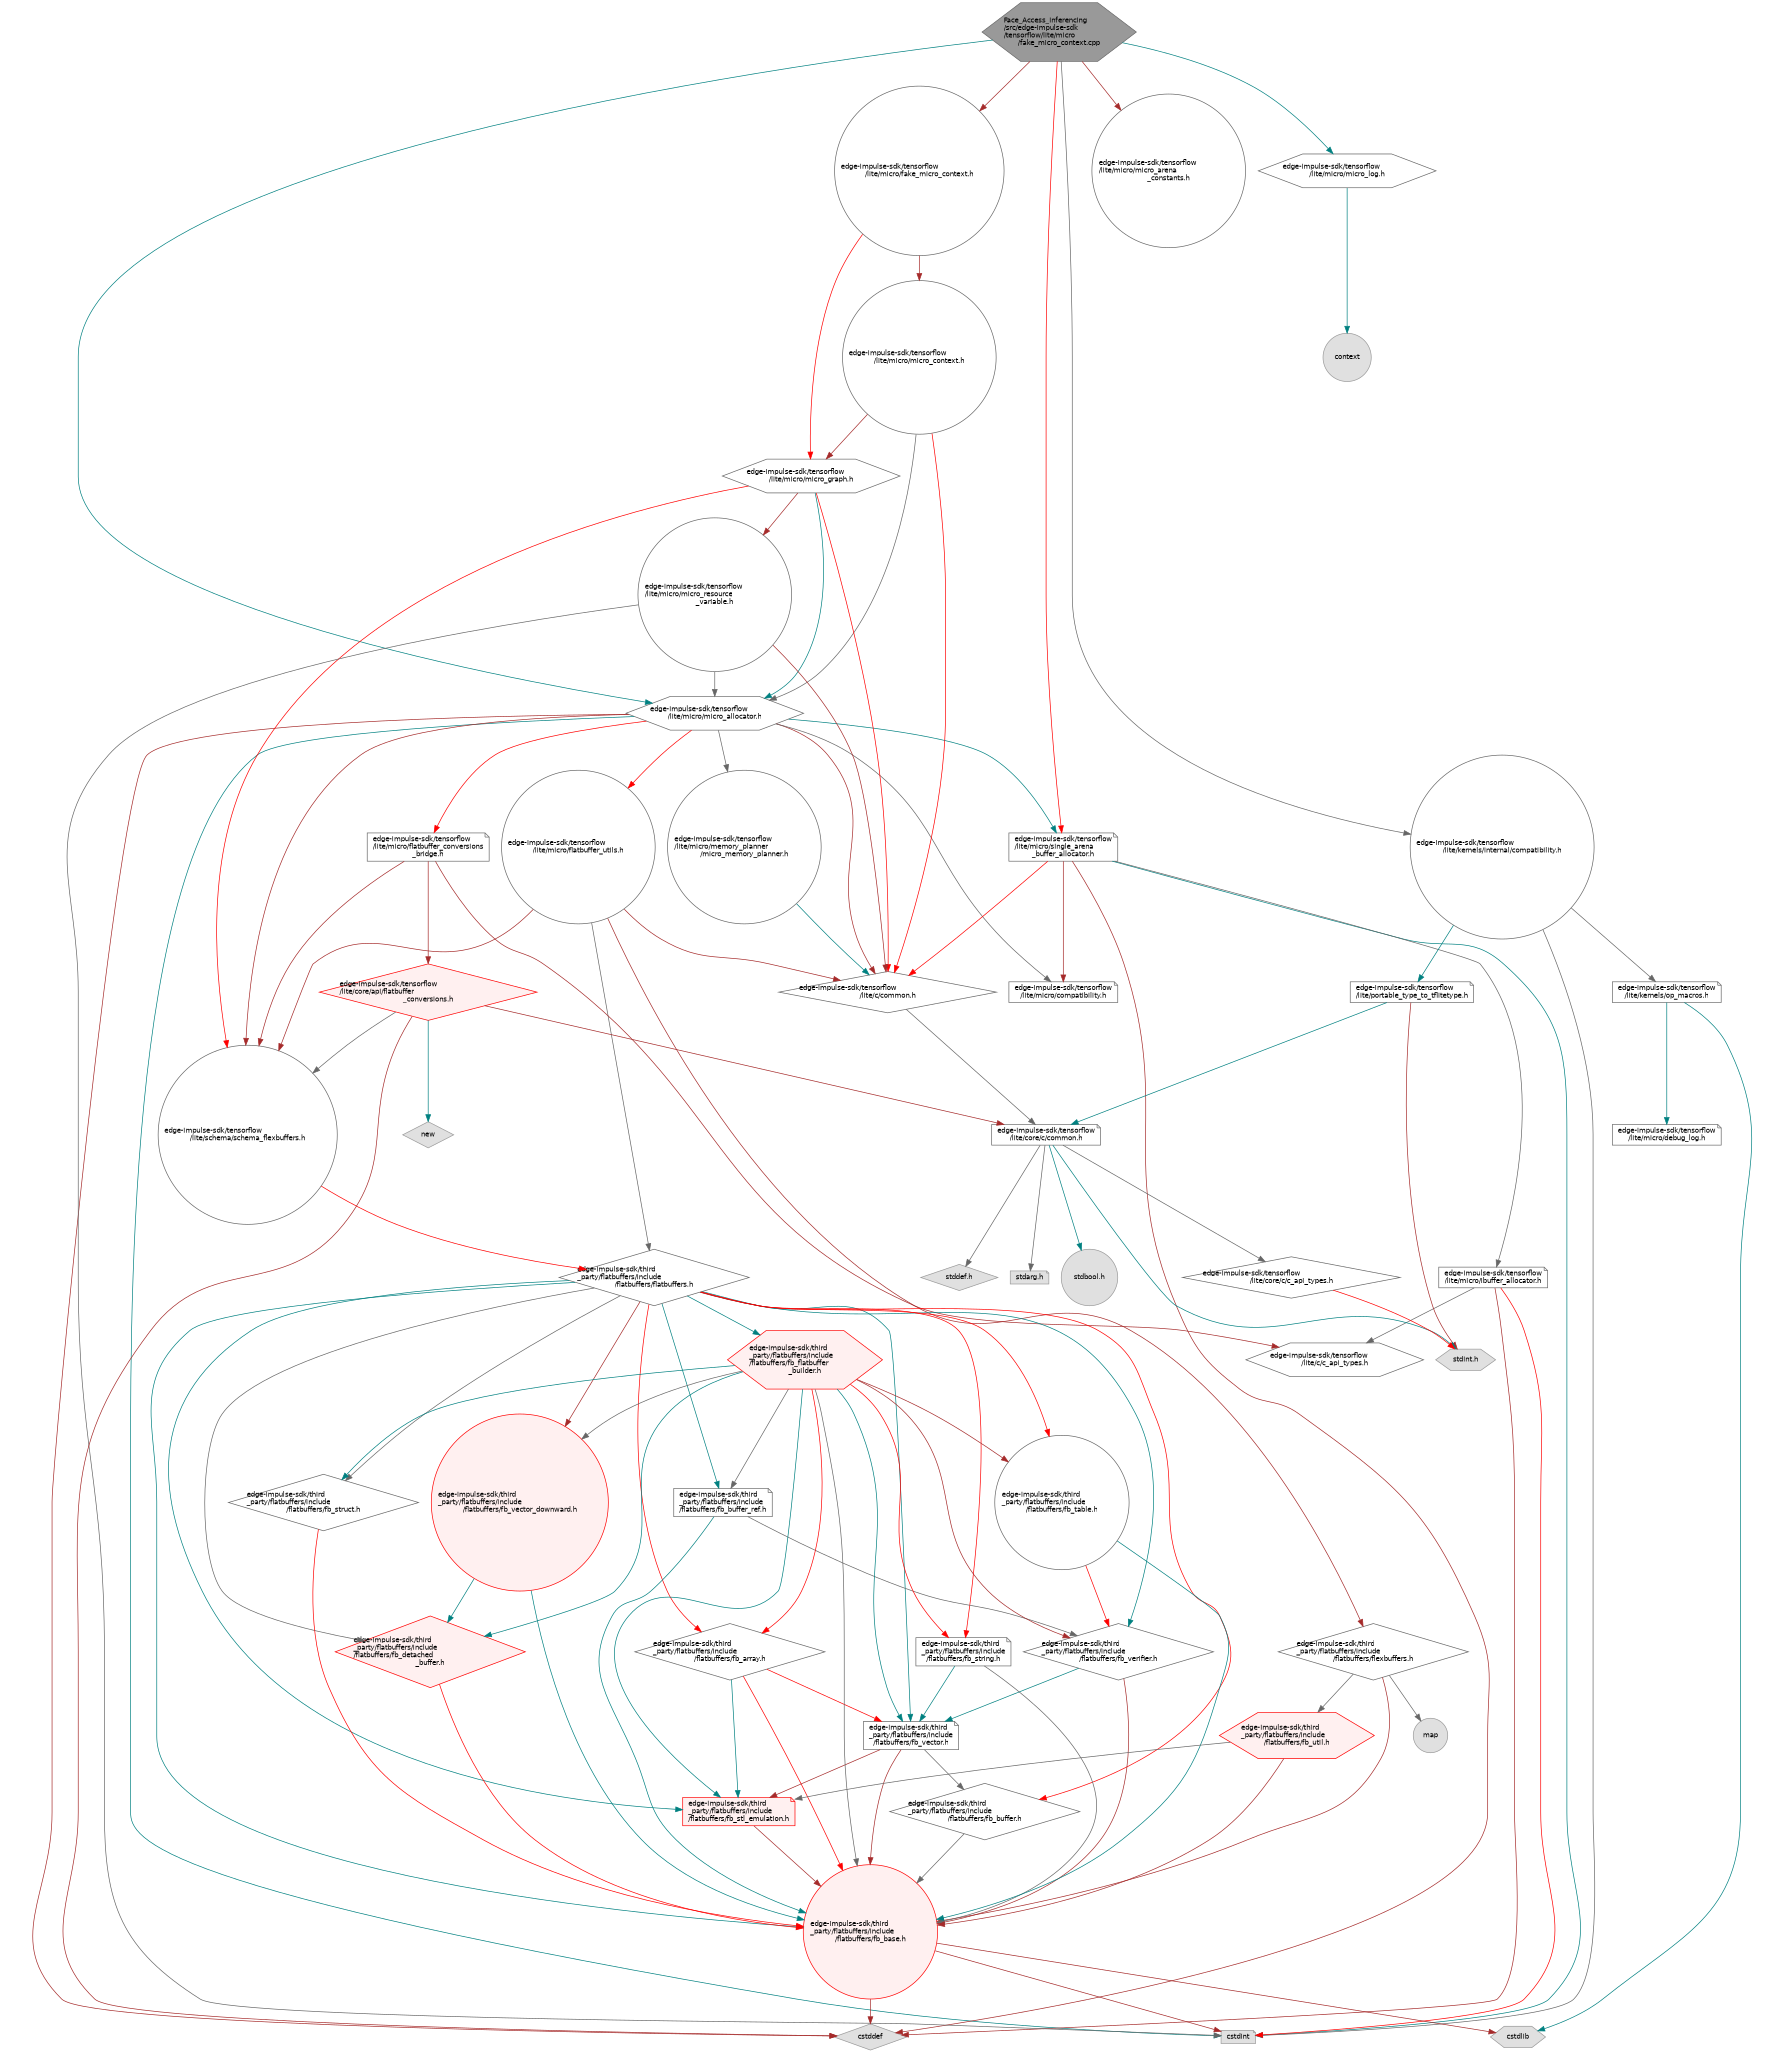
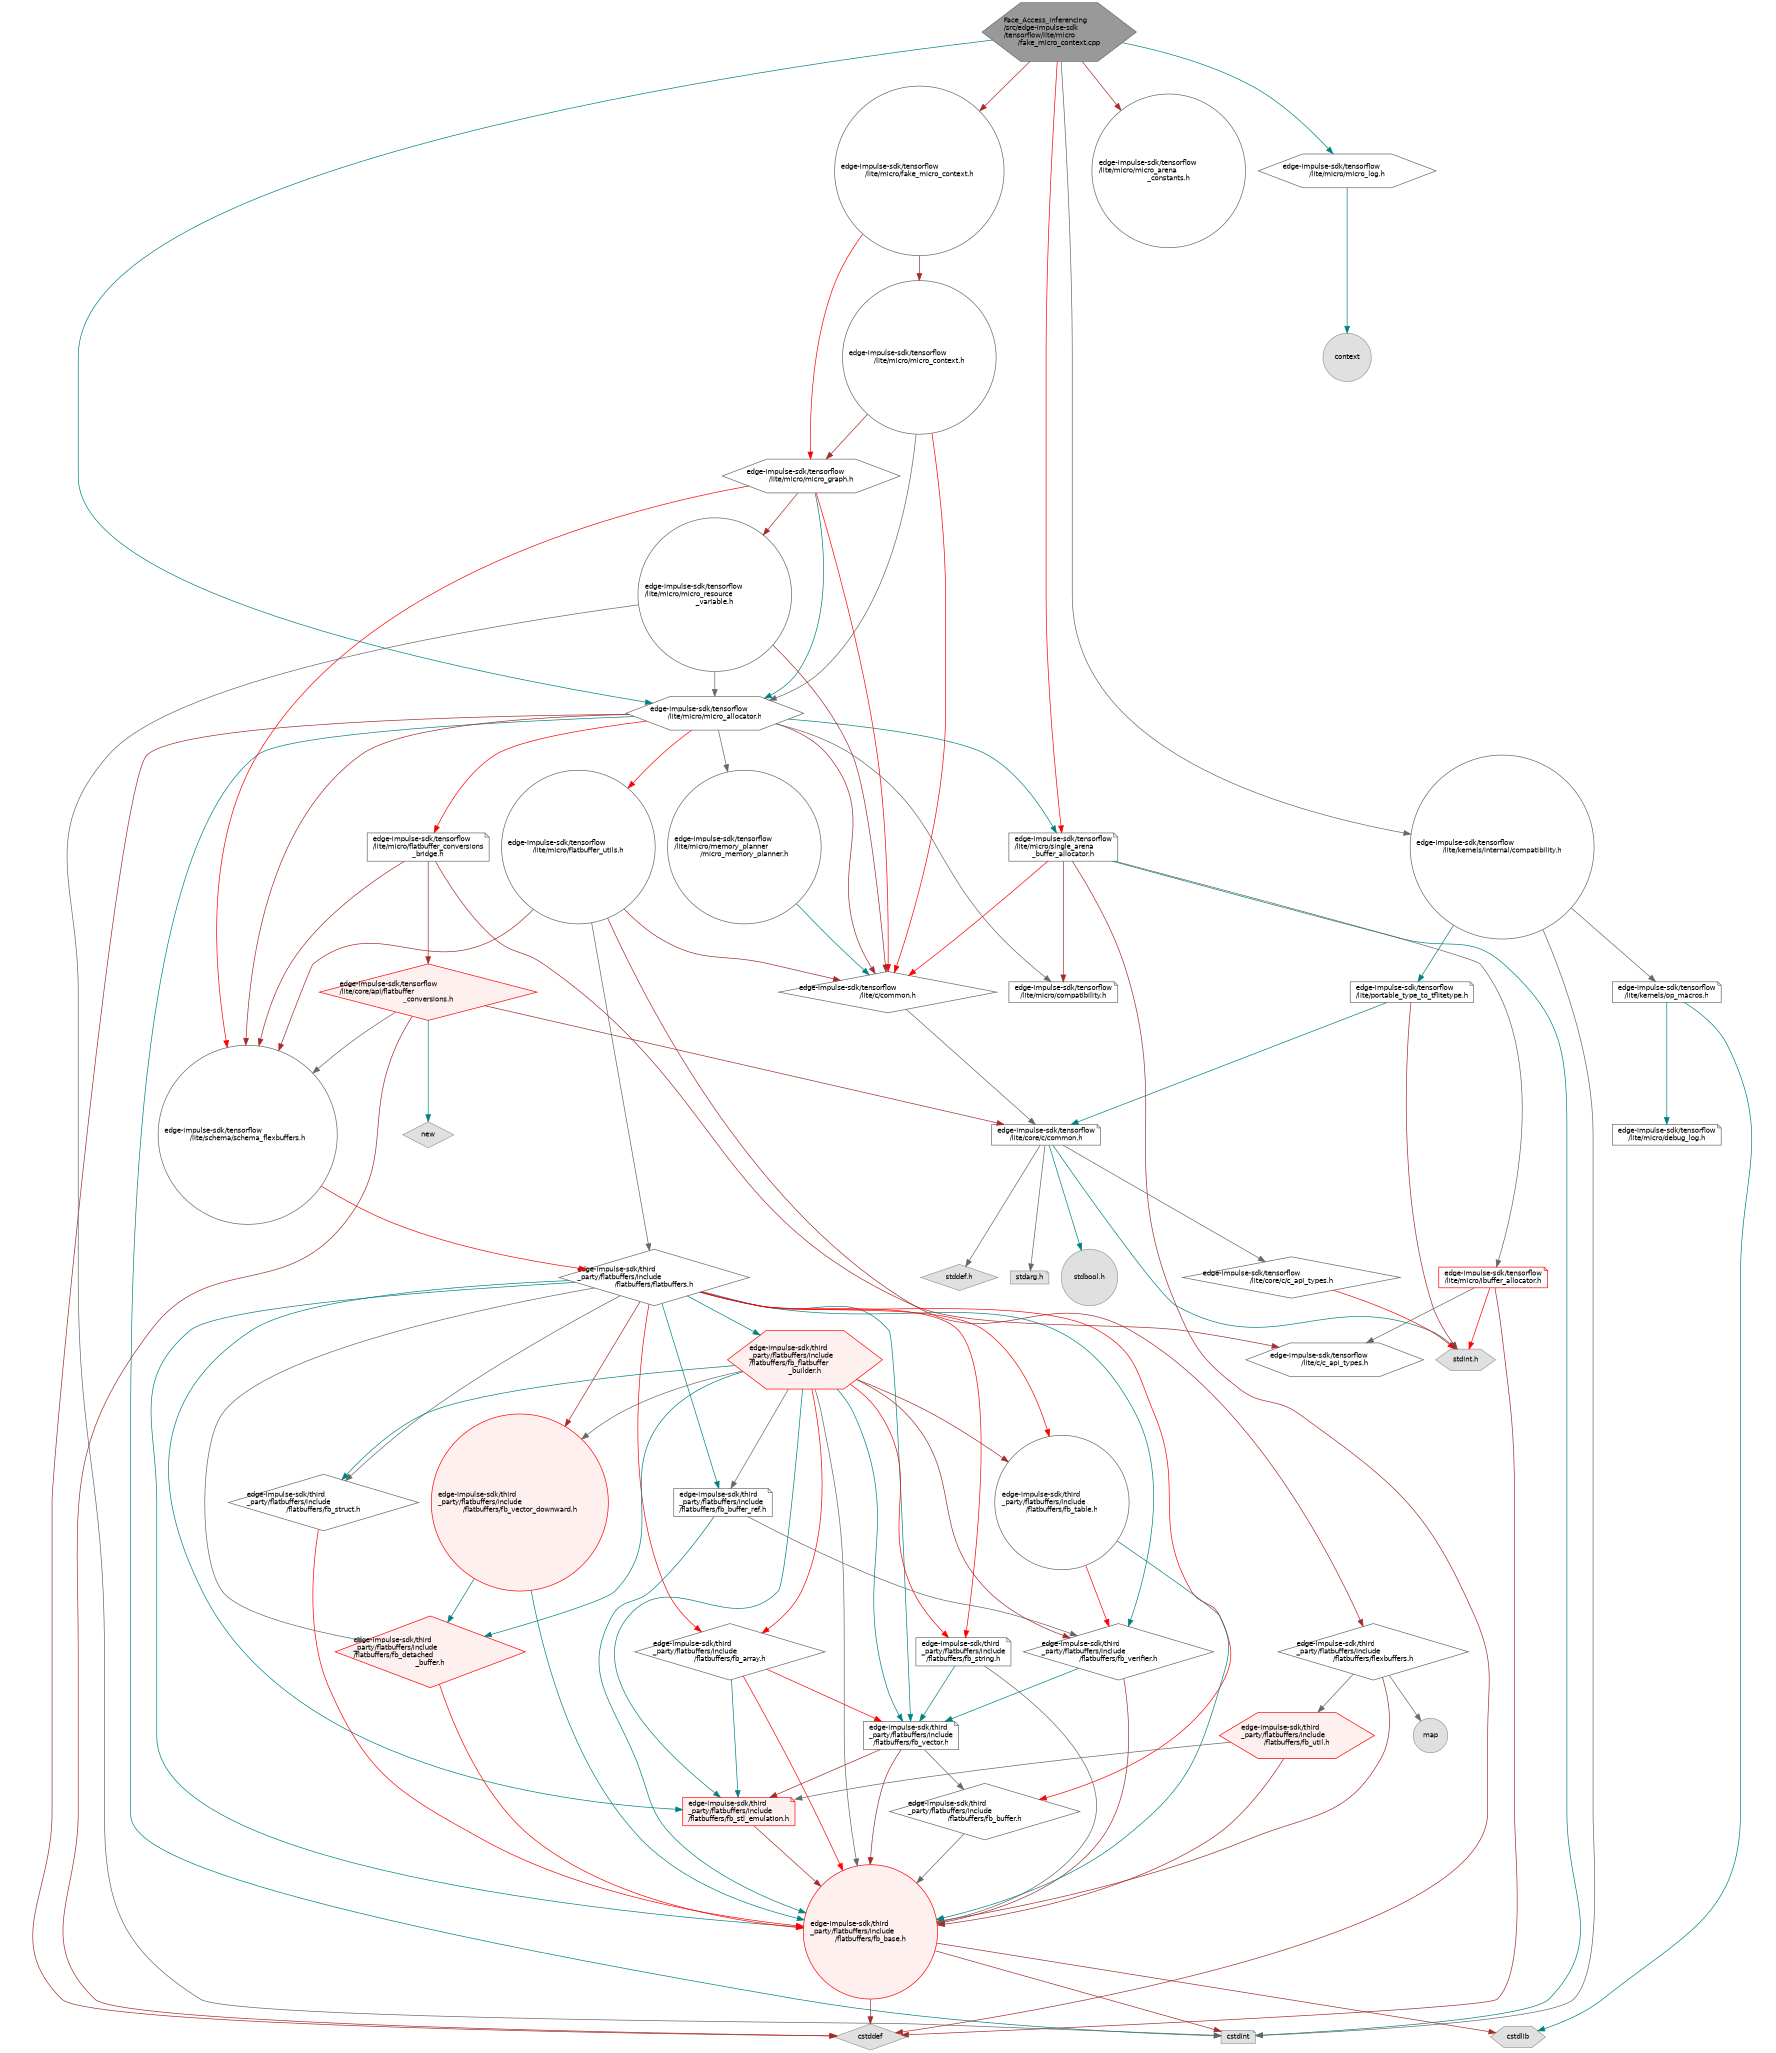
(1493, 1277) -> (1493, 1277)
(1541, 1777) -> (1481, 1315)
